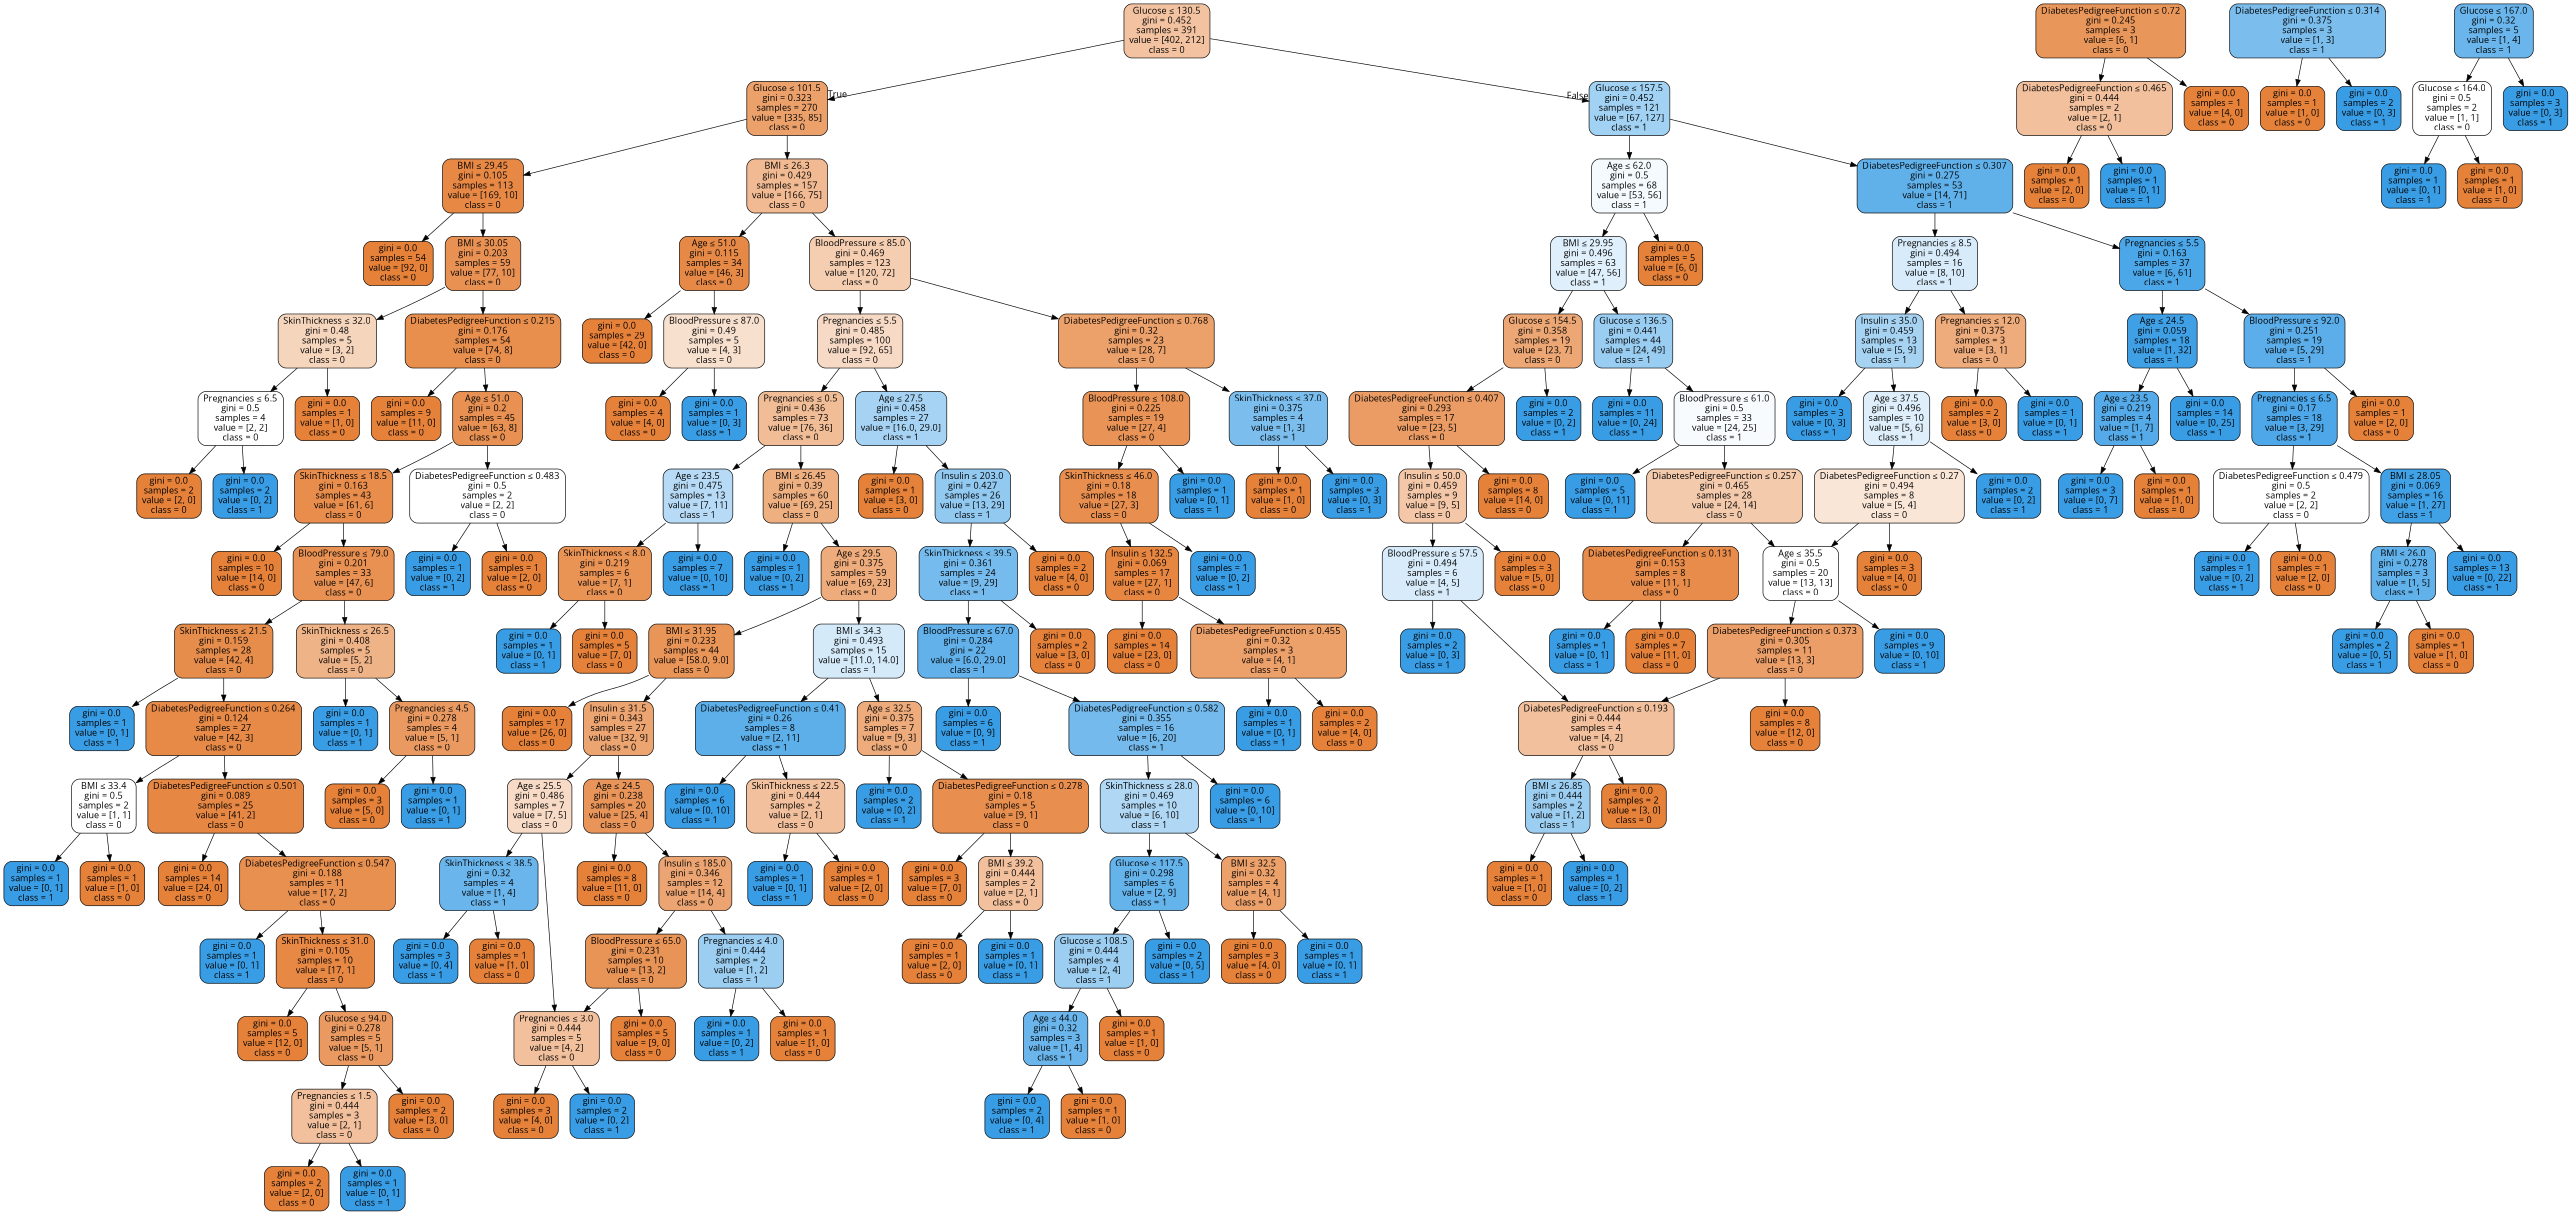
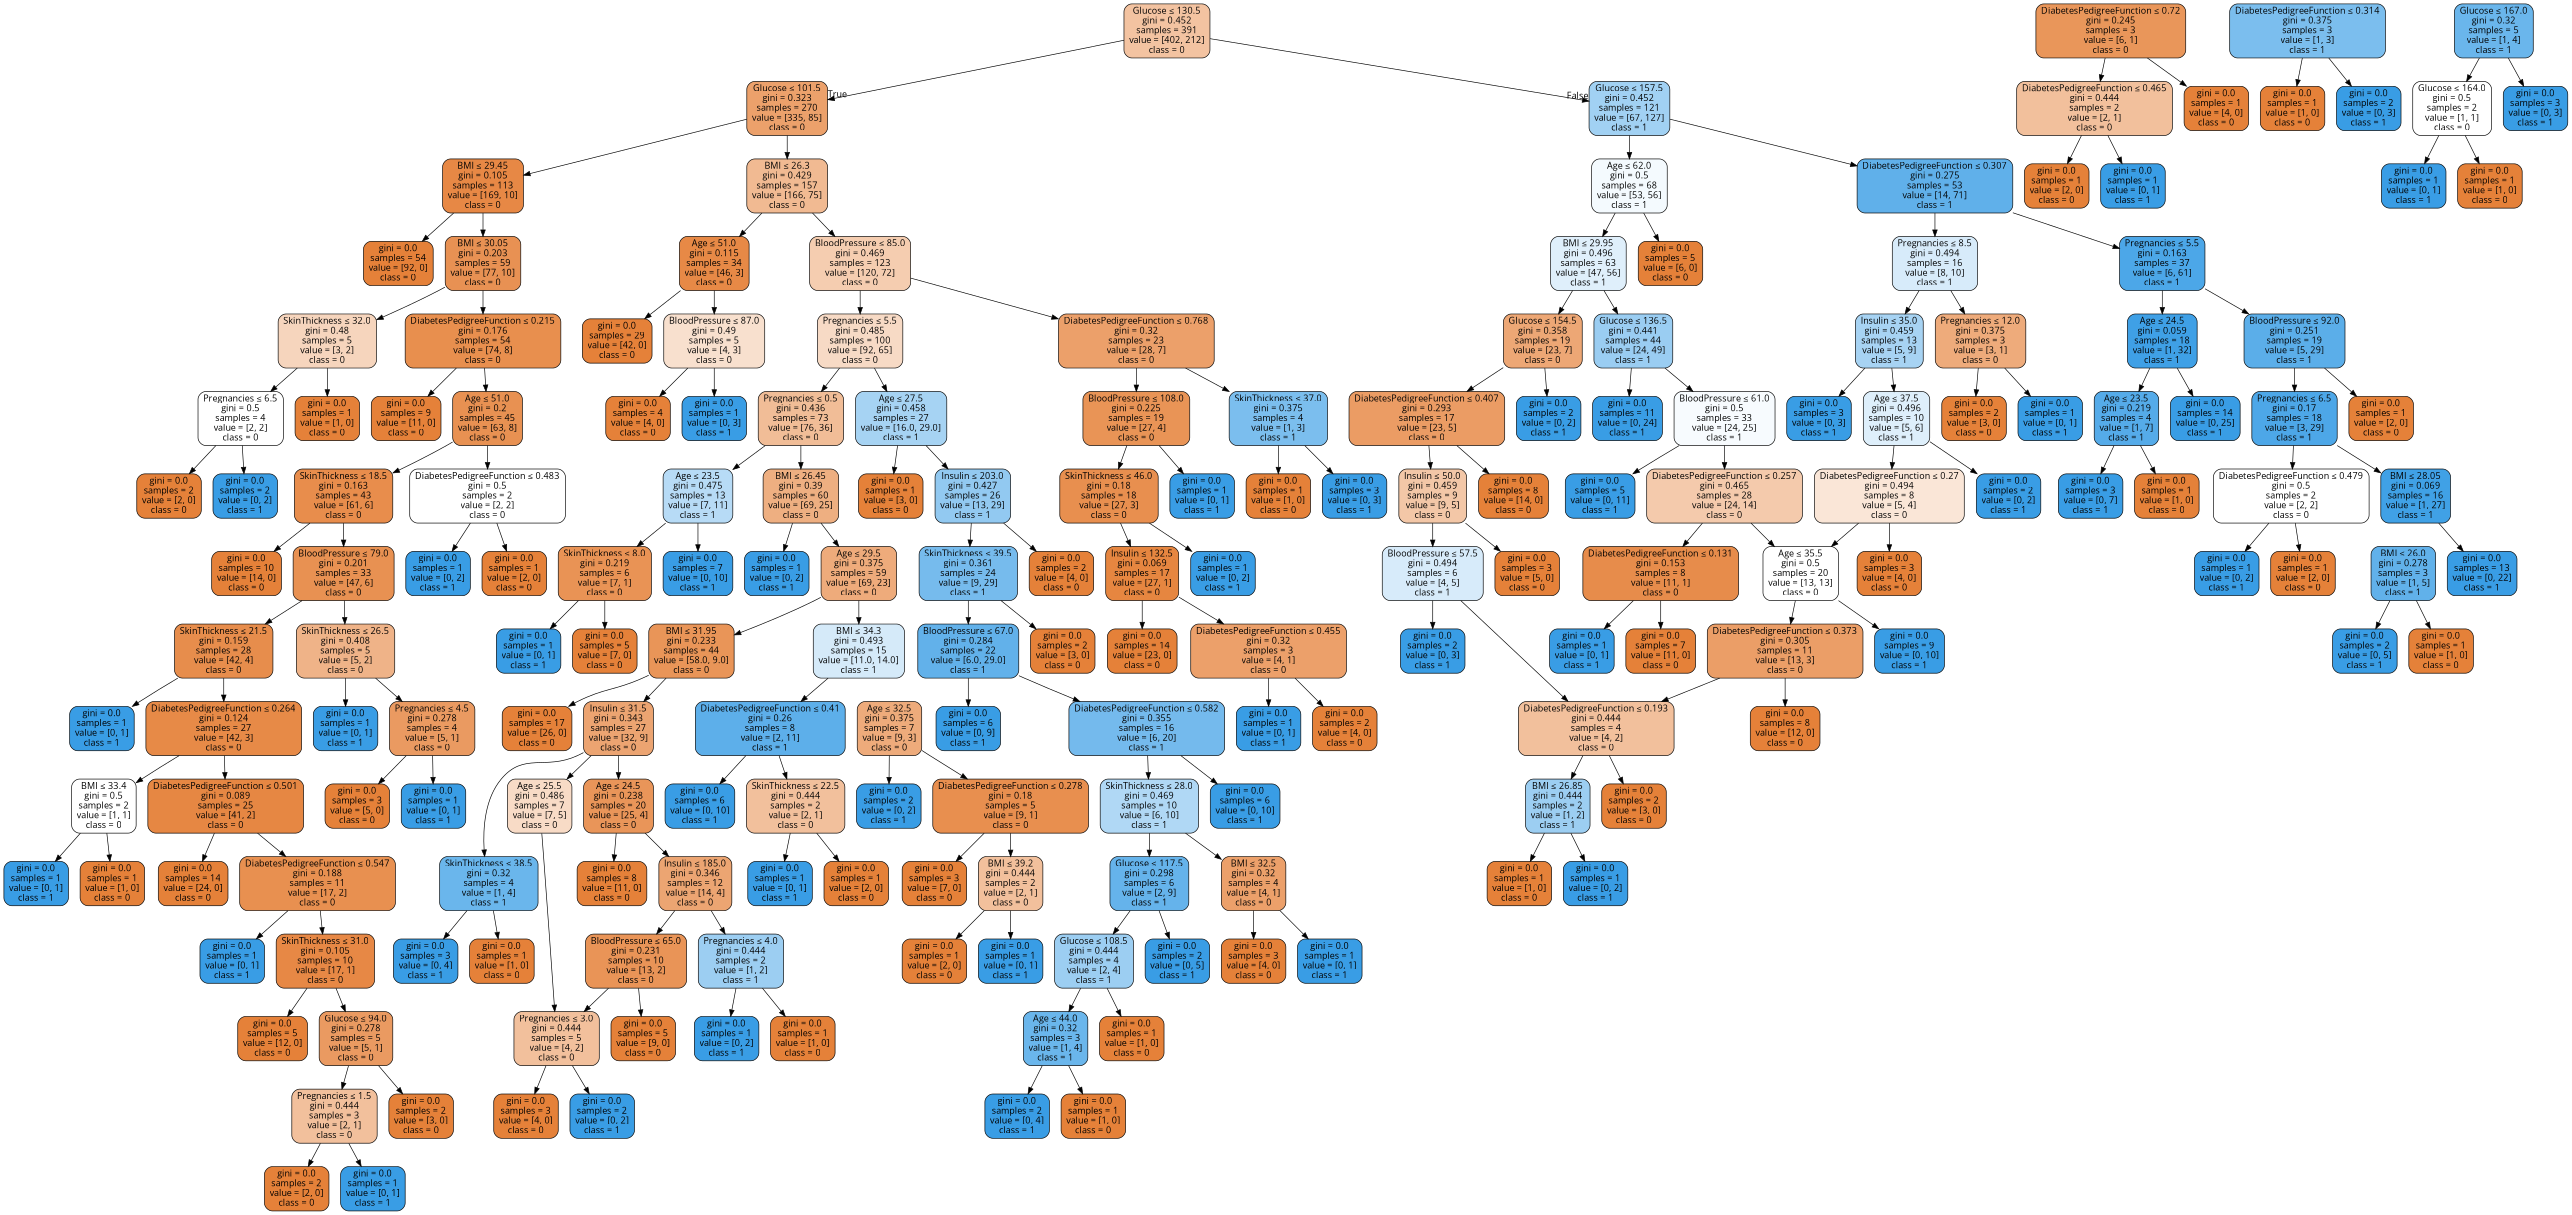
(2410, 532) -> none
(968, 651) -> (968, 651)
(873, 687) -> none
(516, 842) -> (506, 774)
